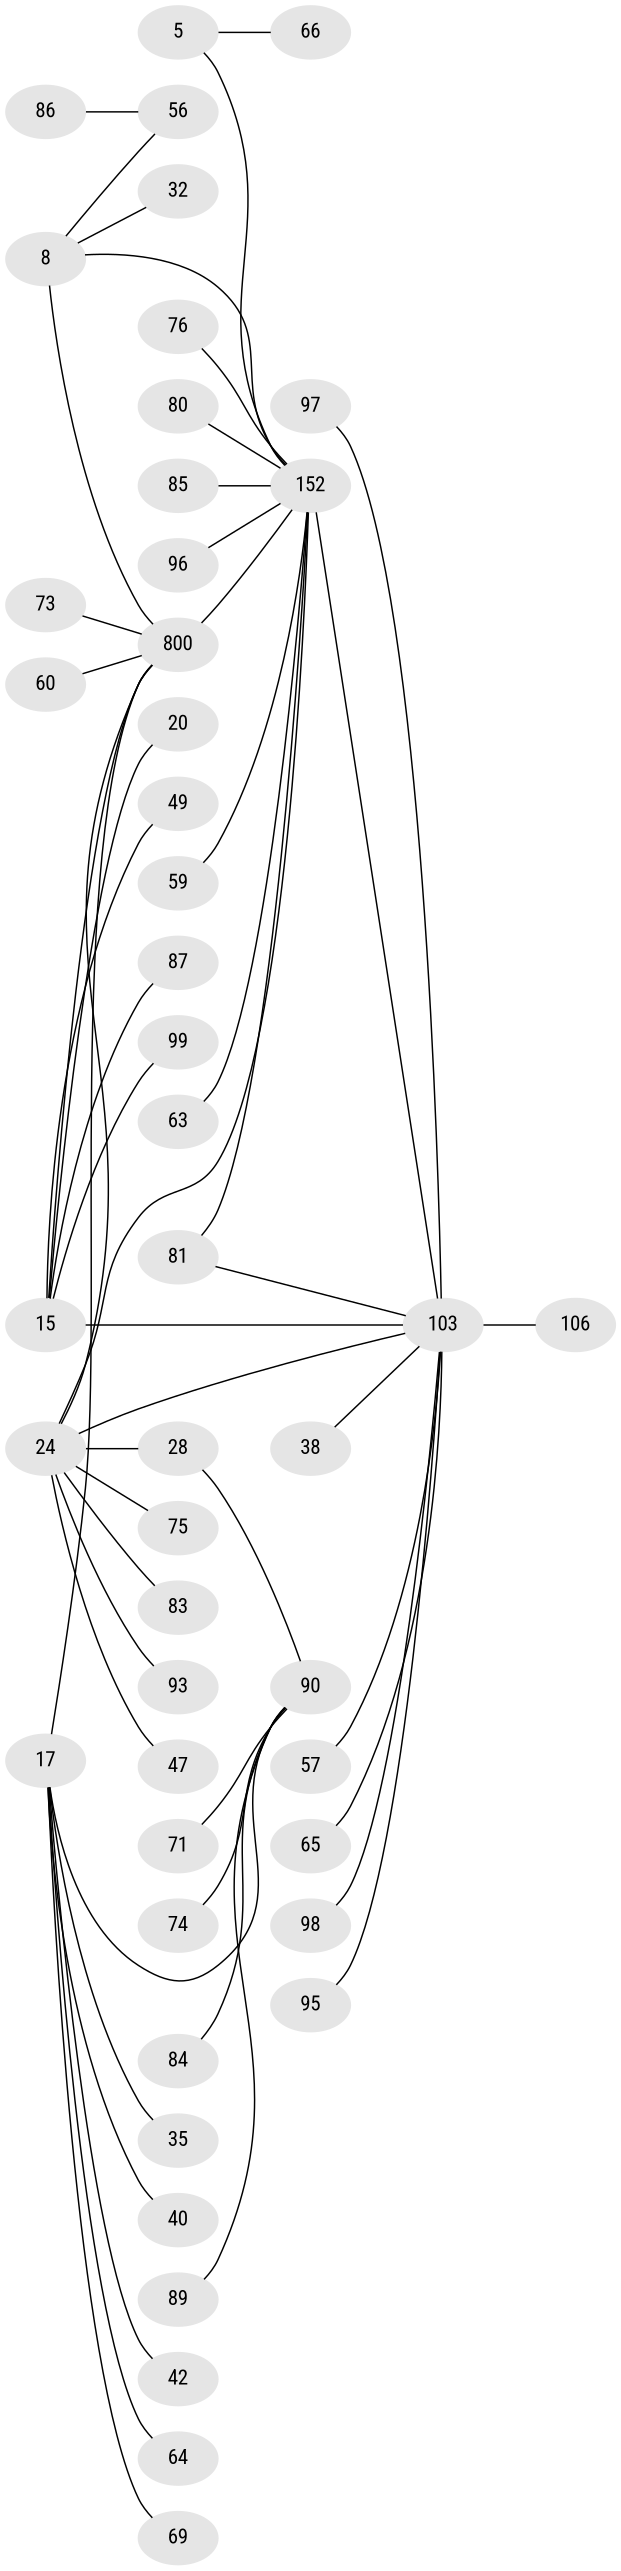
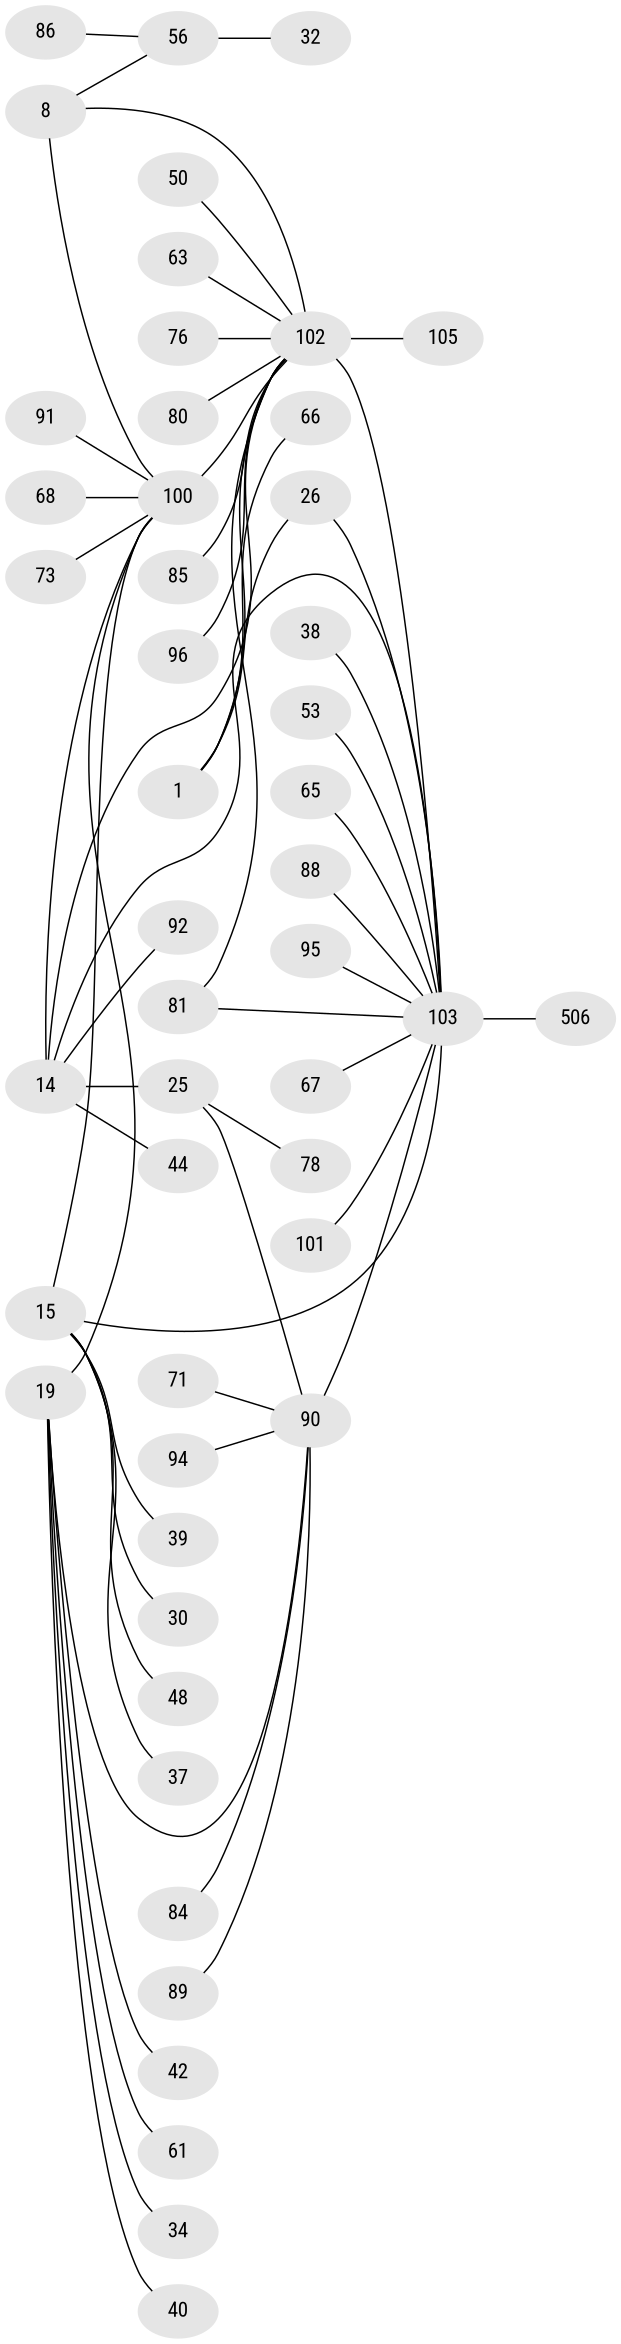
(178, 32) -> (178, 792)
(112, 225) -> (245, 38)
none -> (443, 339)
(311, 406) -> (311, 1086)
none -> (46, 418)
(311, 486) -> (311, 339)
none -> (311, 498)
(178, 645) -> (178, 498)
(46, 685) -> (46, 498)
(178, 724) -> (178, 1619)
(178, 804) -> (178, 1699)
(178, 883) -> (178, 180)
(178, 963) -> (178, 1778)
(178, 1042) -> (178, 1540)
none -> (311, 1166)
none -> (387, 1223)
none -> (311, 1246)
(576, 1325) -> (576, 1019)
(46, 1449) -> (46, 1086)
(178, 1449) -> (178, 1086)
(178, 1528) -> none
(178, 1608) -> none
(178, 1687) -> (178, 928)
(46, 1761) -> (46, 1393)
(178, 1767) -> (178, 1166)
(311, 1767) -> (311, 713)
(178, 1926) -> (178, 1460)
(311, 1926) -> (311, 872)
(178, 2141) -> (178, 2232)
(178, 2459) -> (178, 2152)
(178, 2538) -> none
